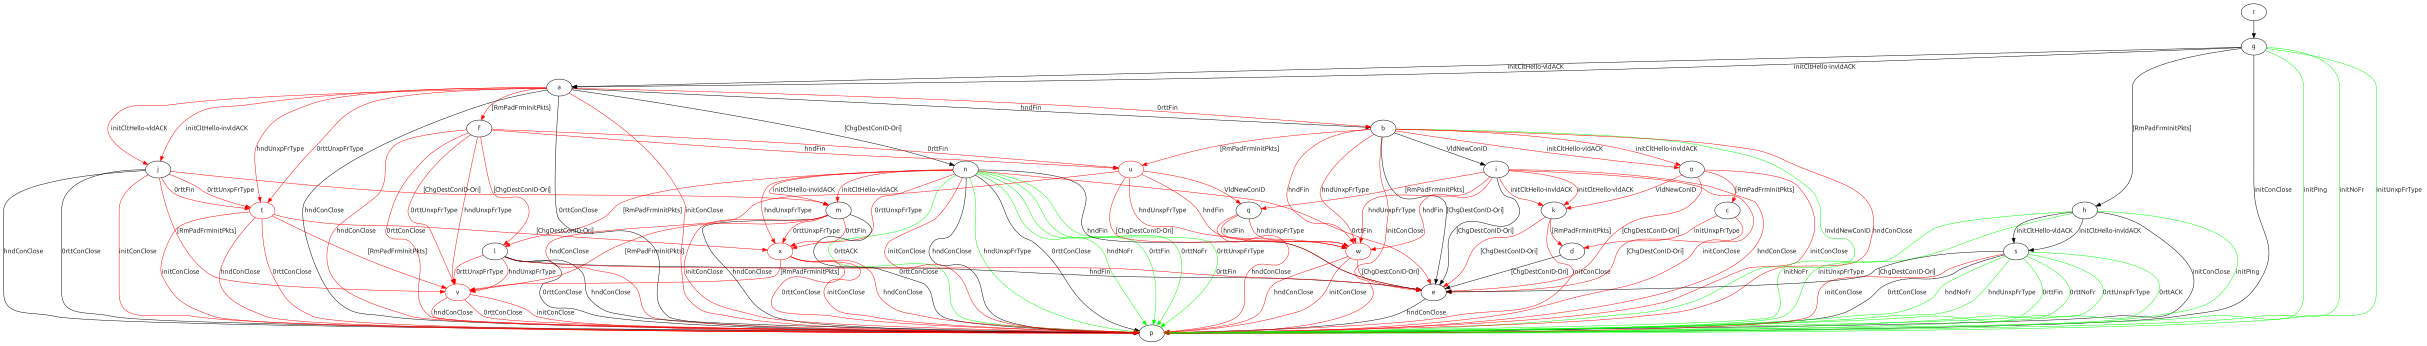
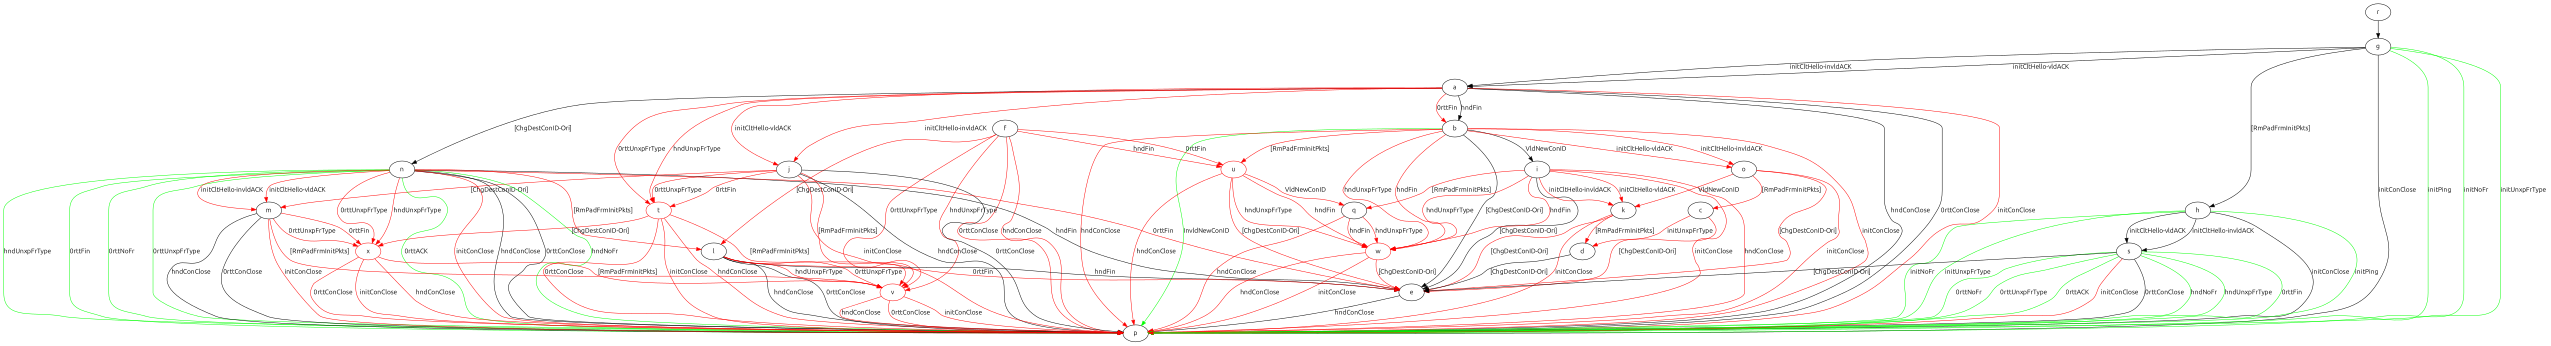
(513, 94) -> none
